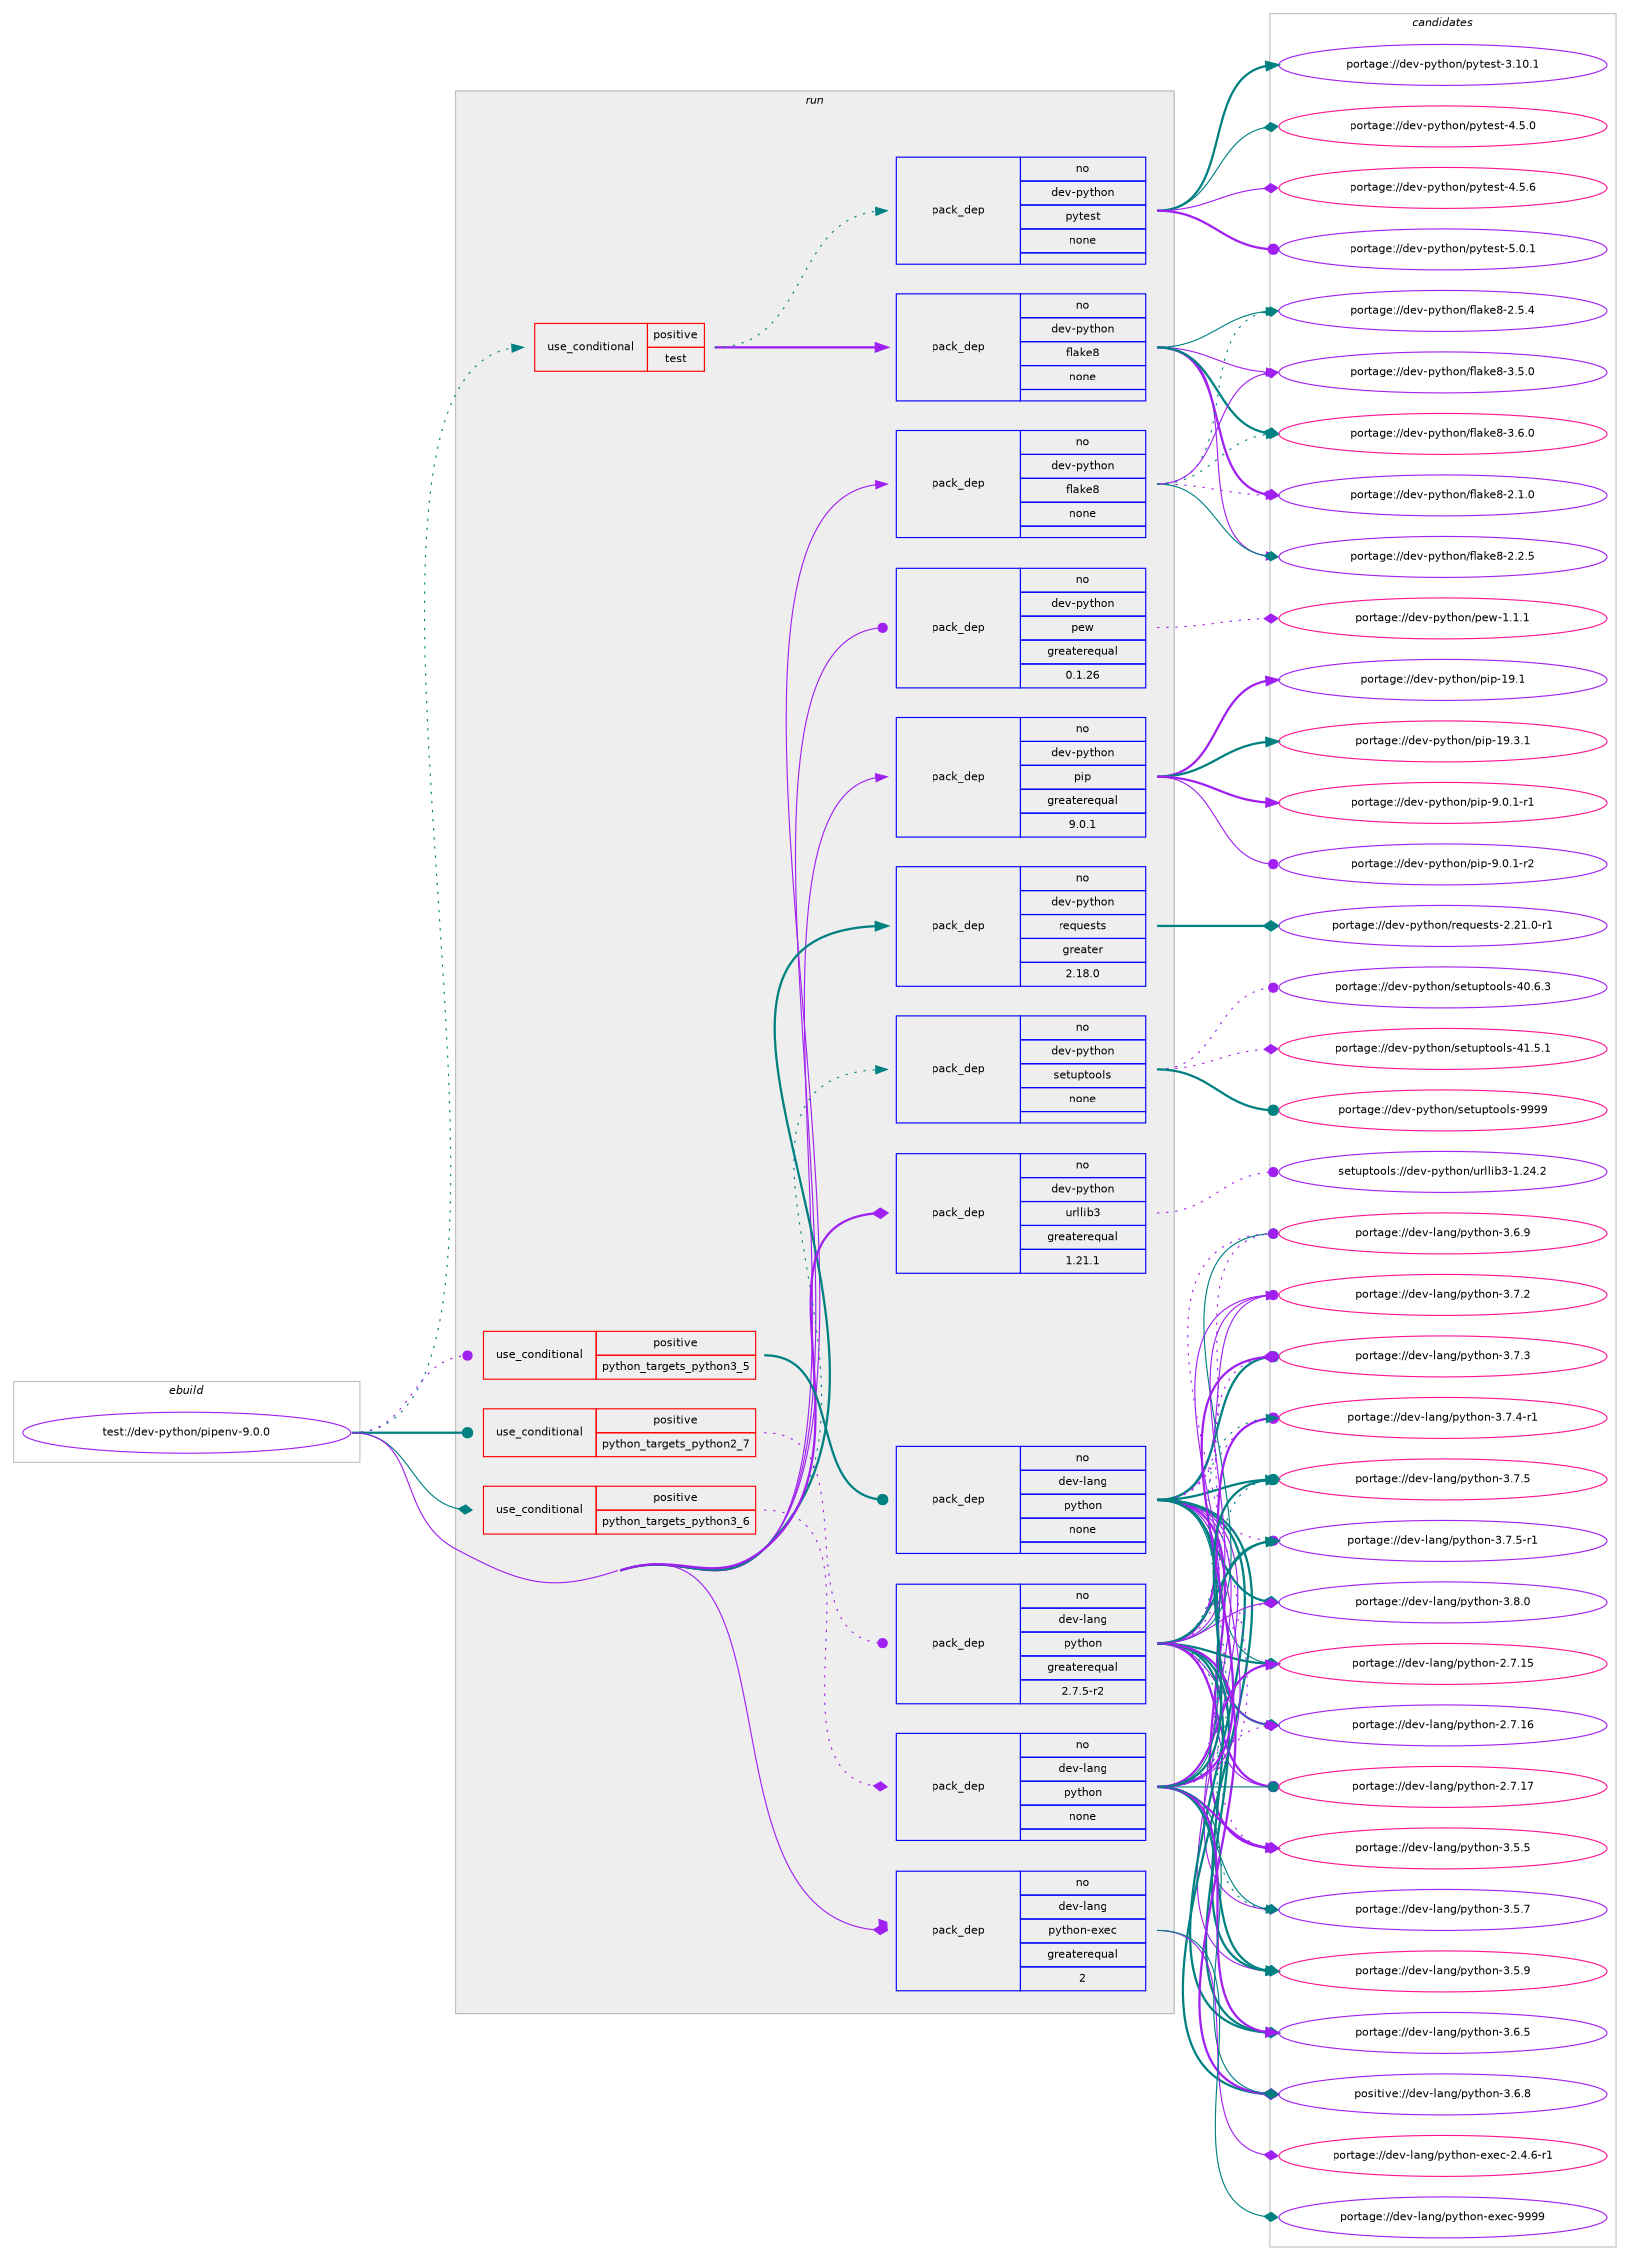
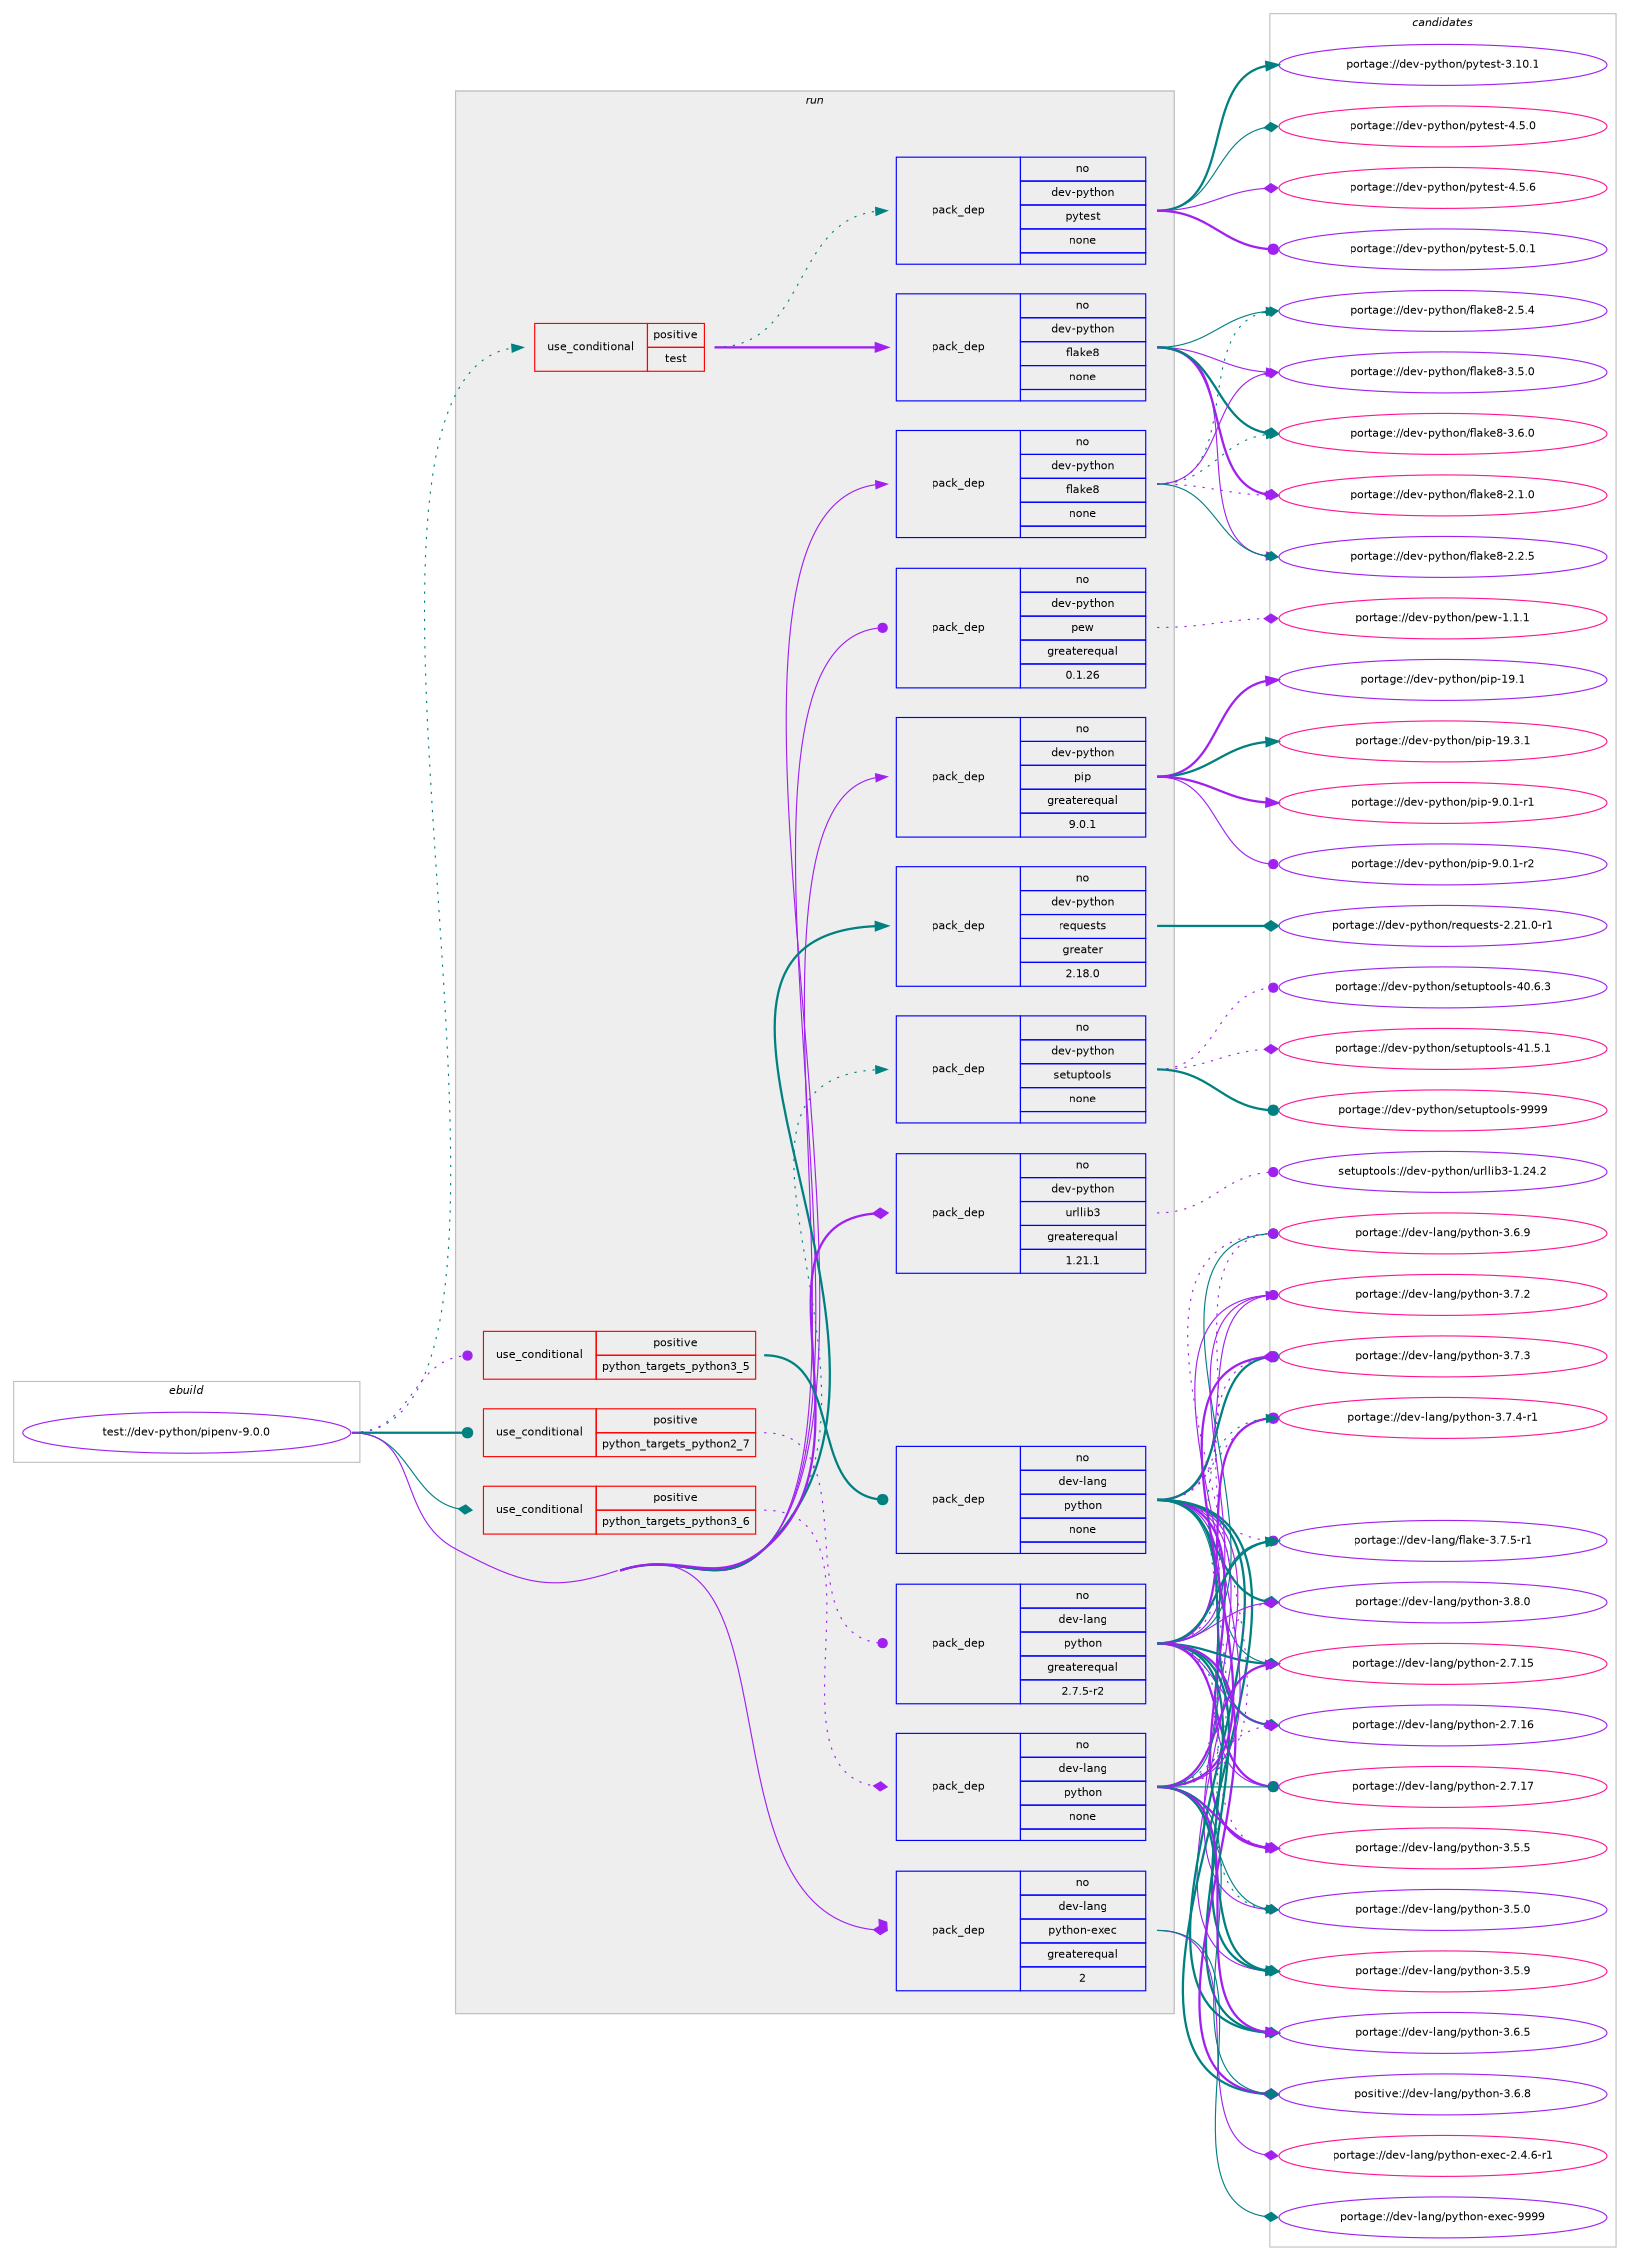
(1443, 495) -> (1443, 495)
(1443, 1479) -> none
(1443, 1541) -> (1443, 1541)
(1443, 1910) -> (1443, 1910)
